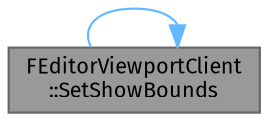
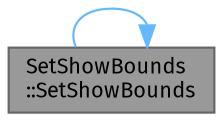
(134, 80) -> (112, 80)
